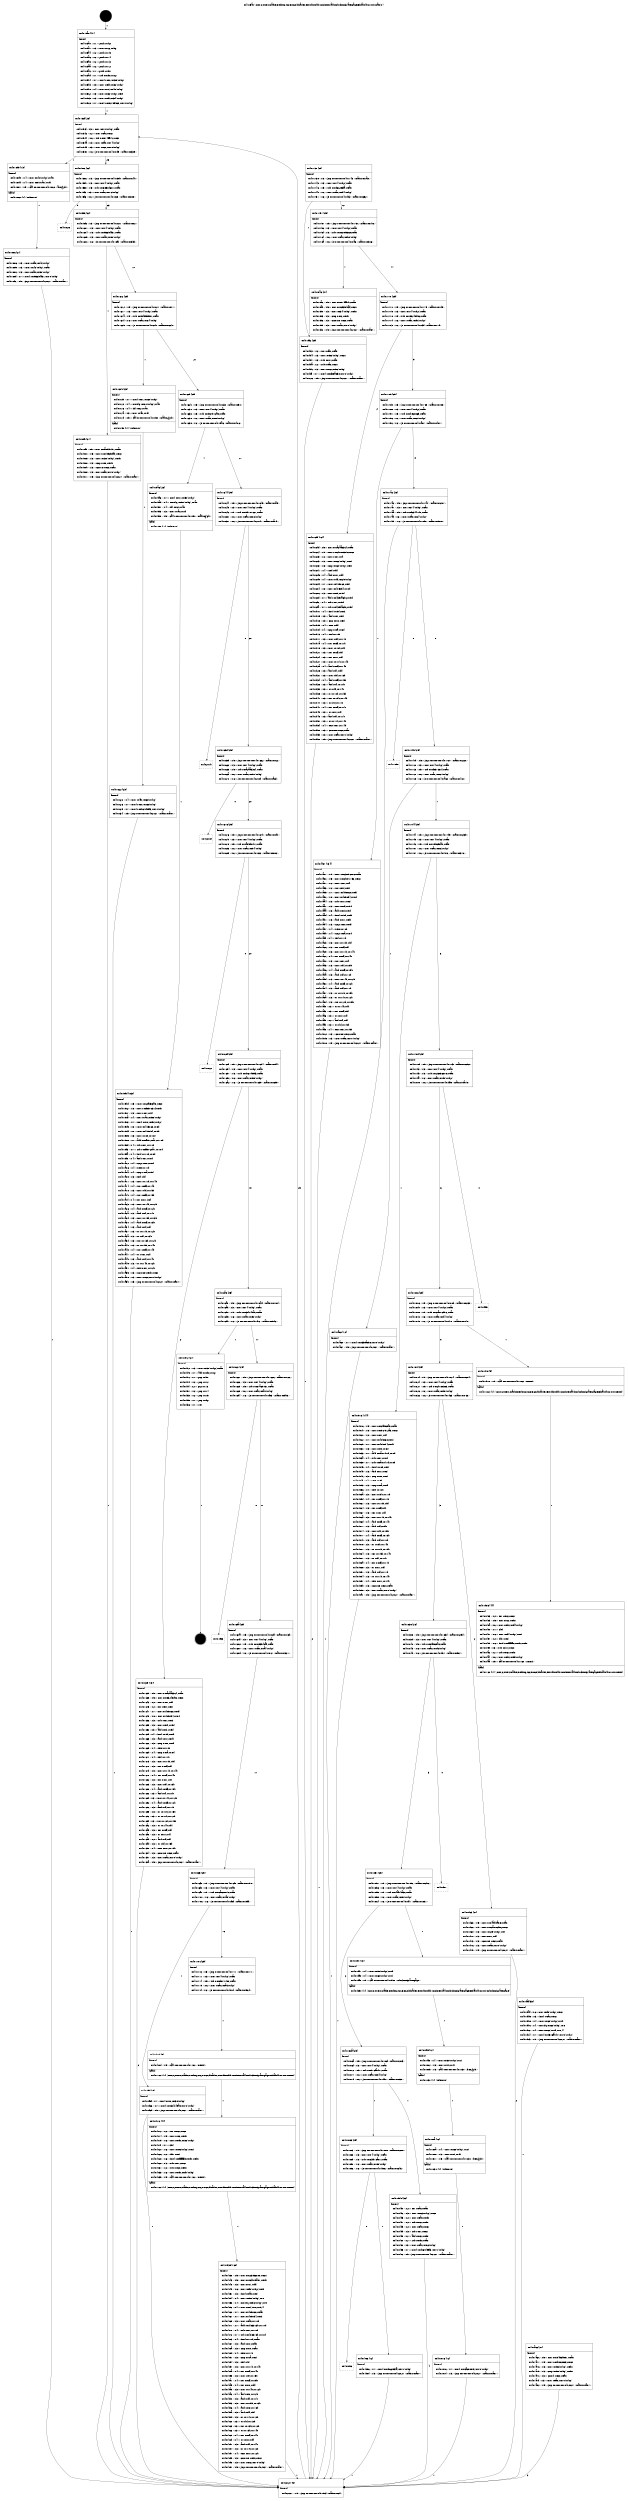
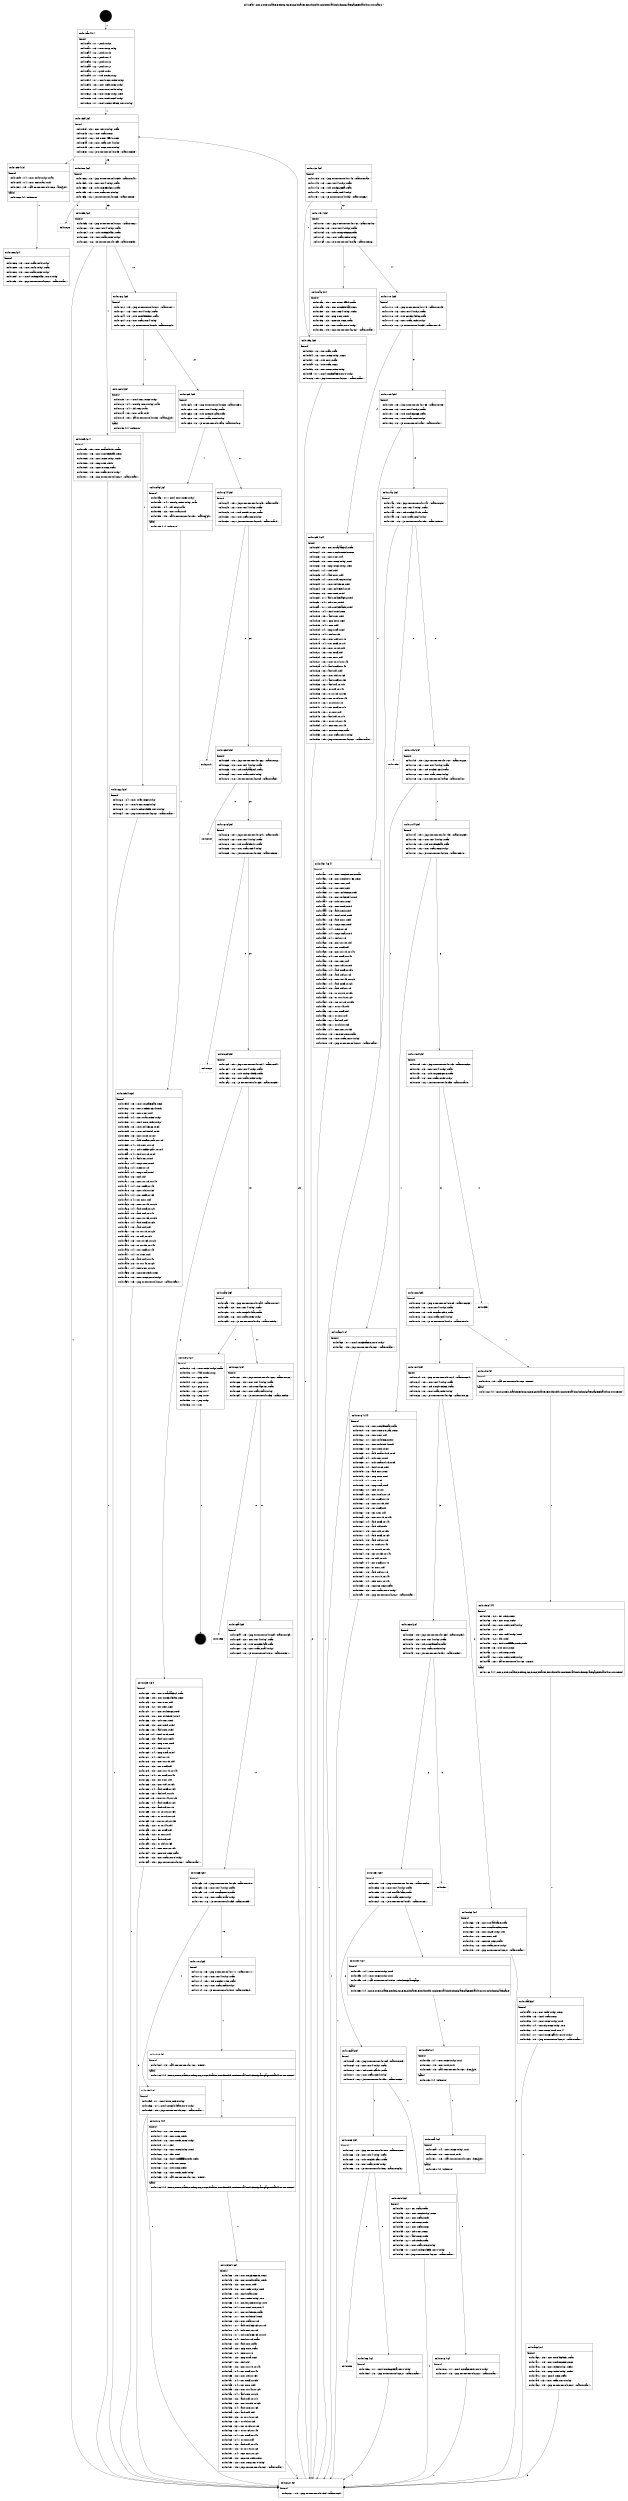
(51, 1488) -> (72, 1450)
none -> (551, 1836)
